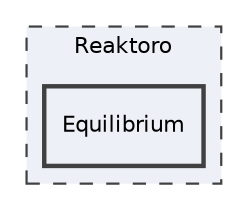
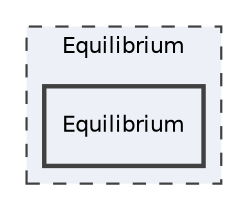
(124, 48) -> (124, 48)
